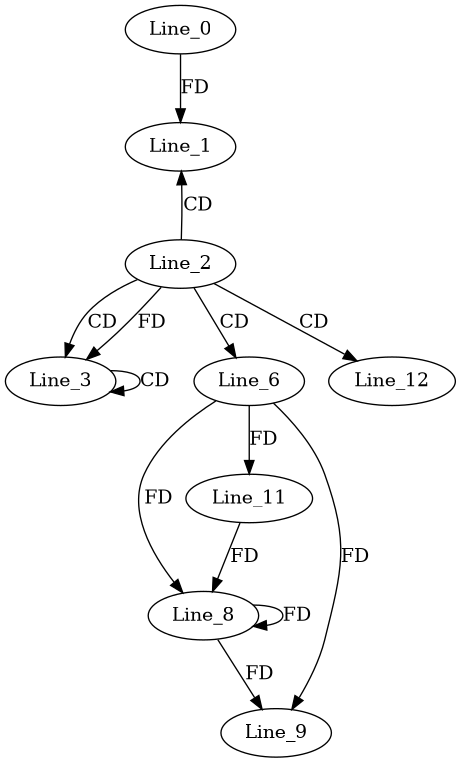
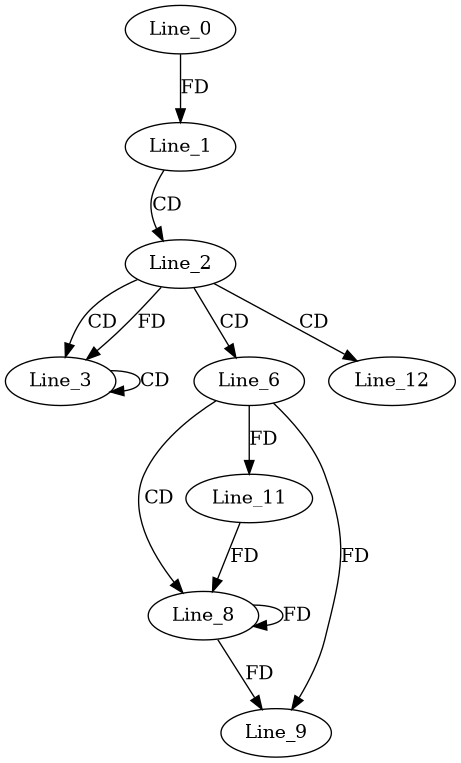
(182, 212) -> (152, 198)
(159, 498) -> (159, 498)
